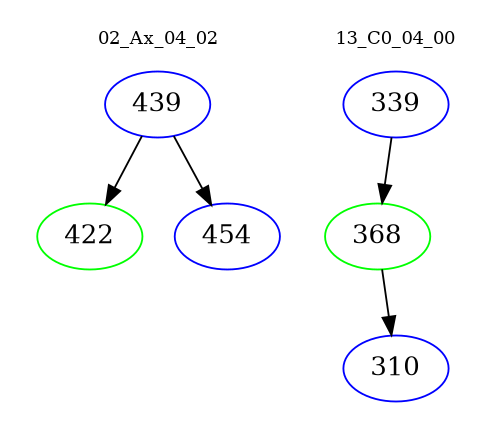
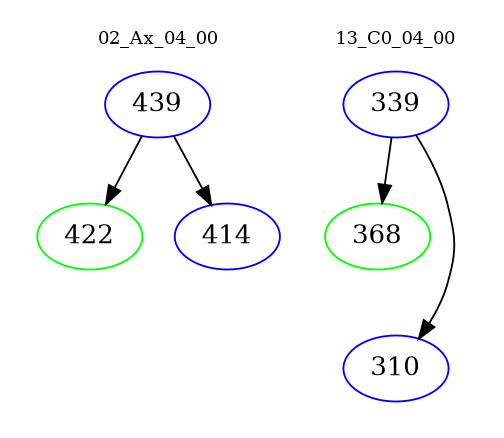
(159, 39) -> (159, 39)
(227, 236) -> (227, 236)
(385, 293) -> (453, 228)
